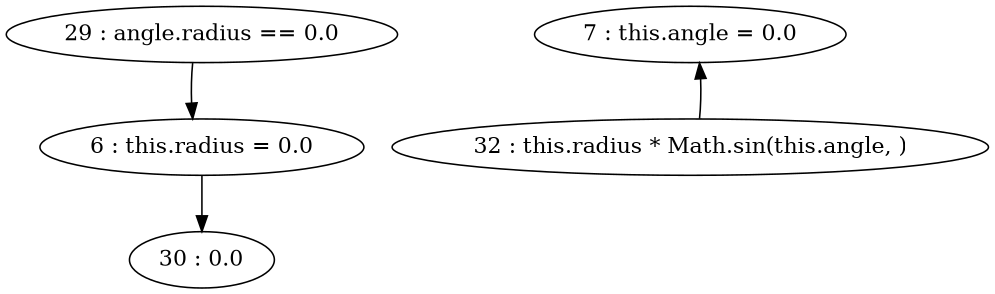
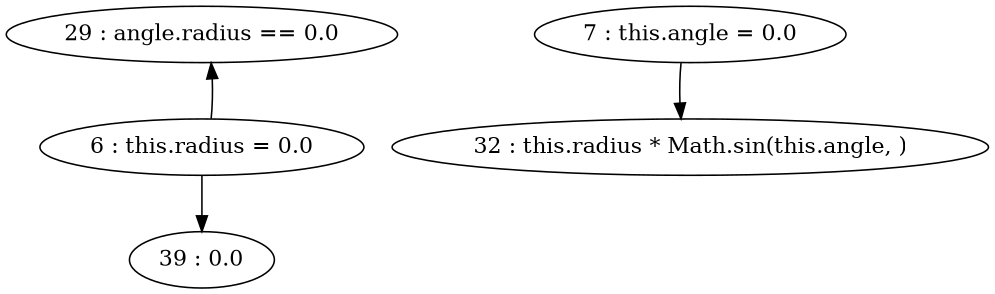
(191, 83) -> (212, 99)
(701, 99) -> (680, 83)
(202, 260) -> (202, 260)
